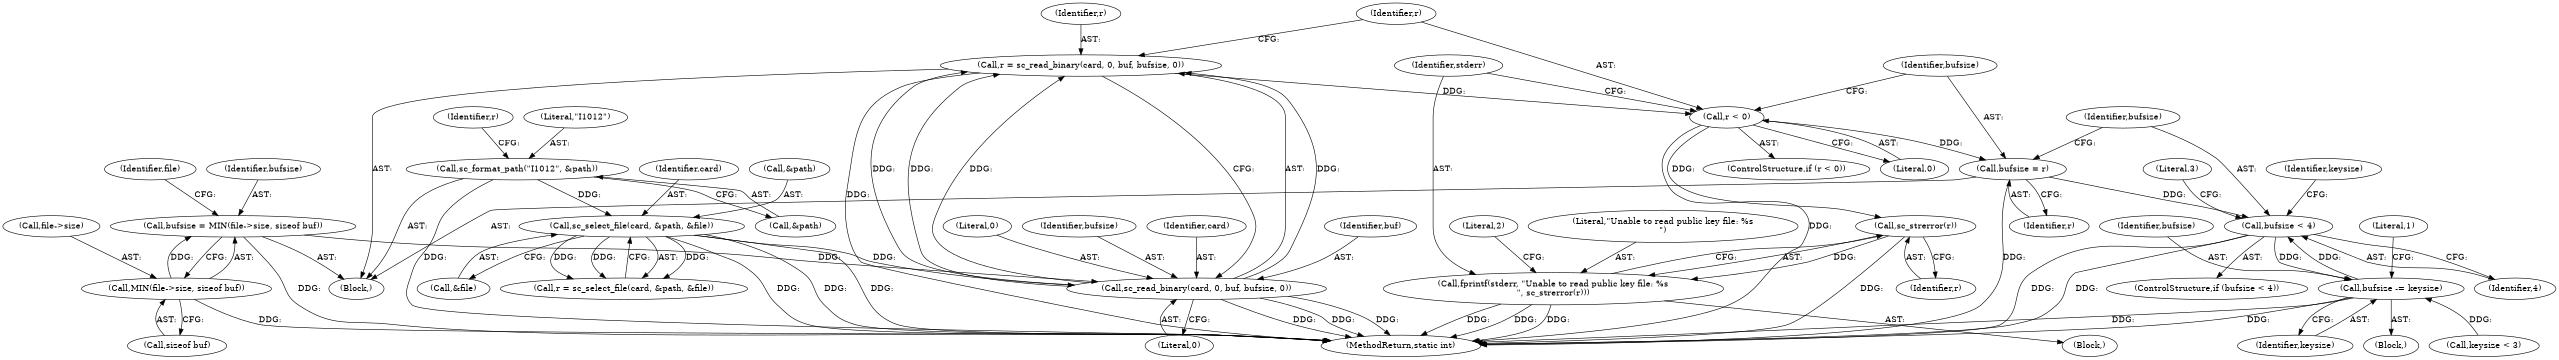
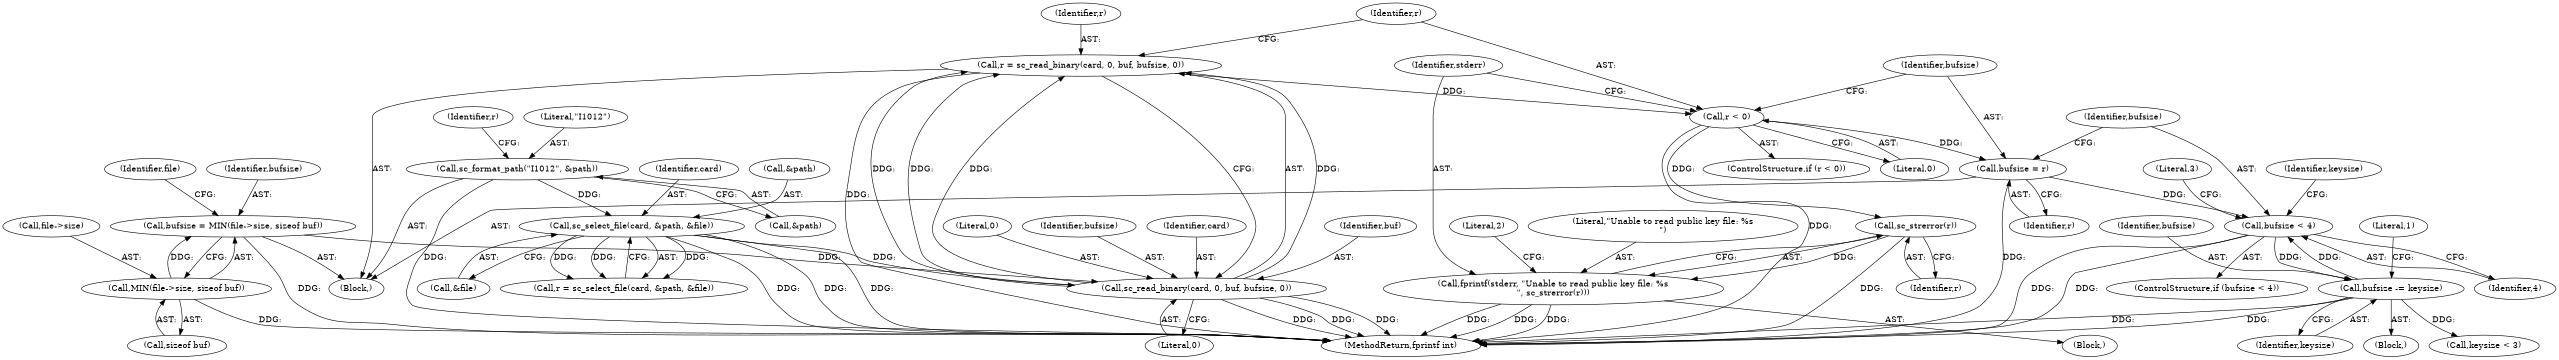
(2458, 314) -> (2425, 319)
(195, 320) -> (195, 320)
(1401, 346) -> (1401, 346)
